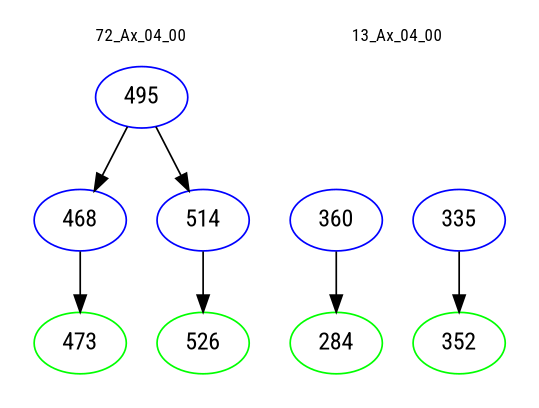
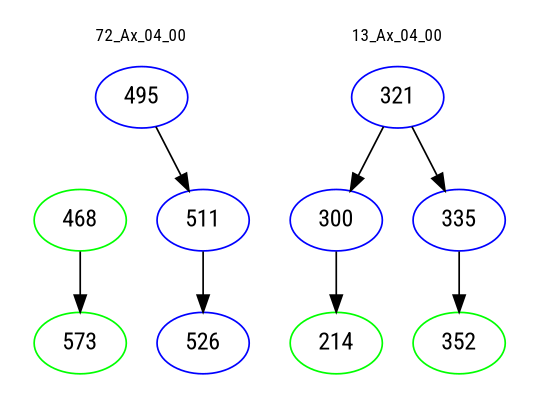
none -> (398, 97)
(115, 151) -> none
(80, 220) -> (80, 220)
(203, 220) -> (203, 220)
(336, 220) -> (336, 220)
(80, 343) -> (80, 343)
(203, 343) -> (203, 343)
(336, 343) -> (336, 343)
